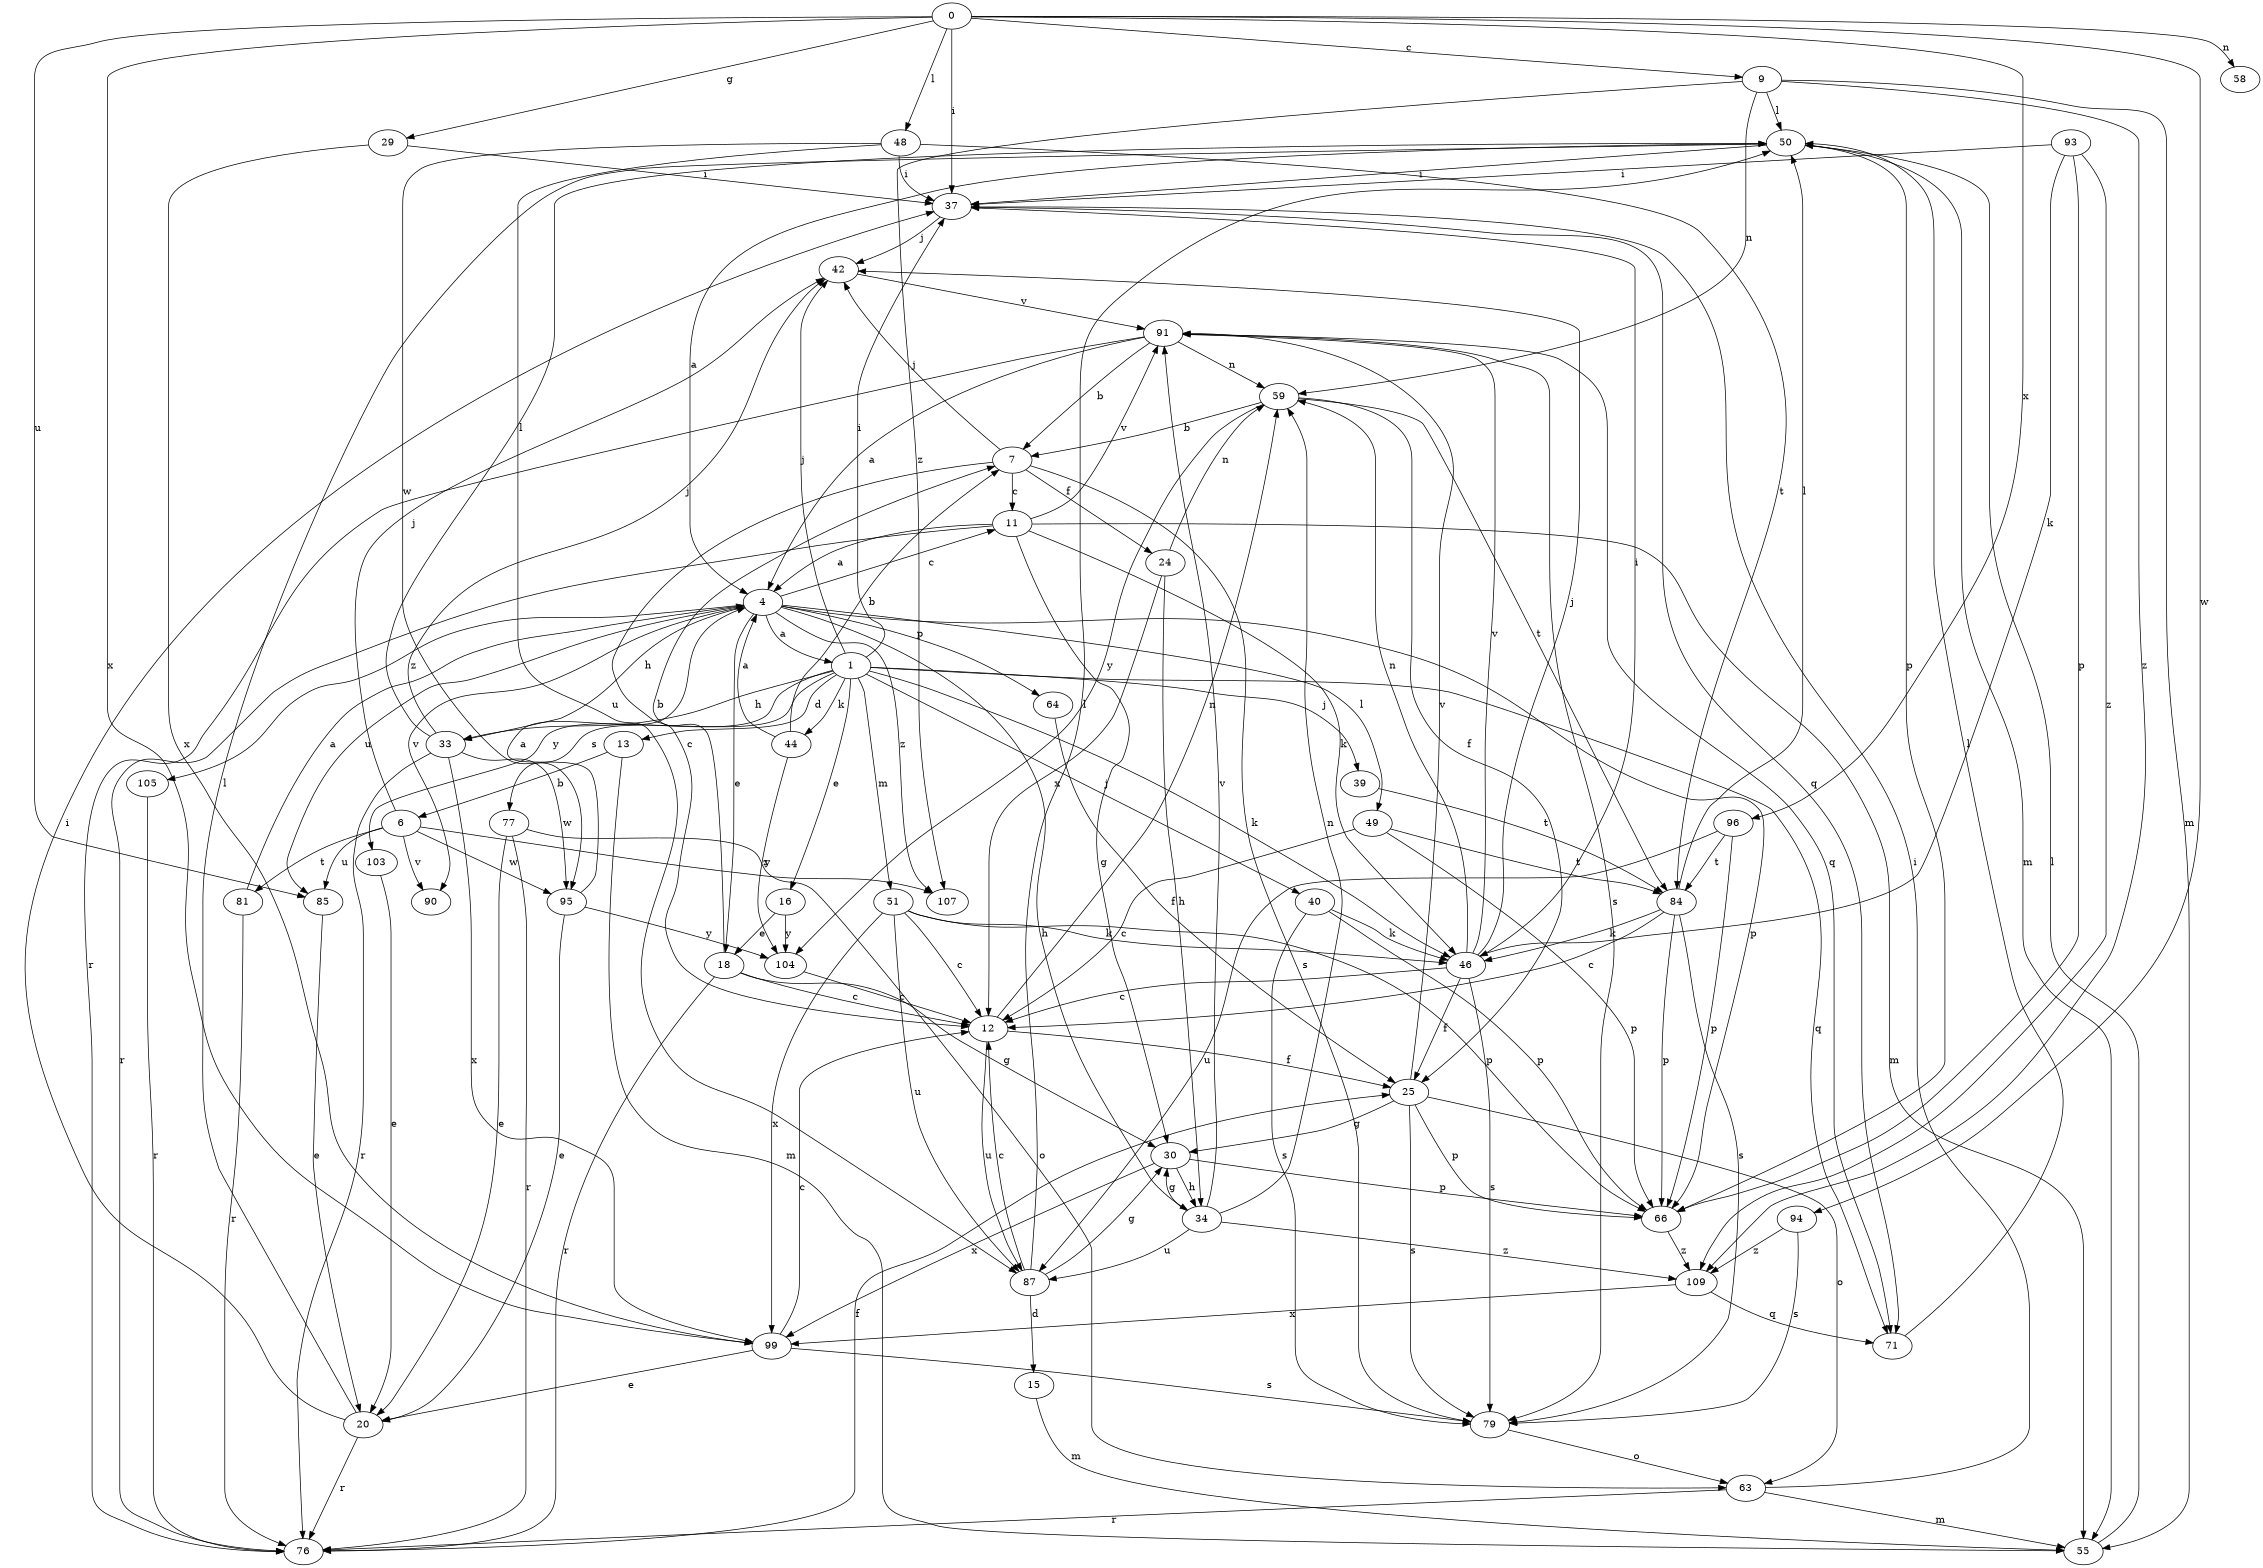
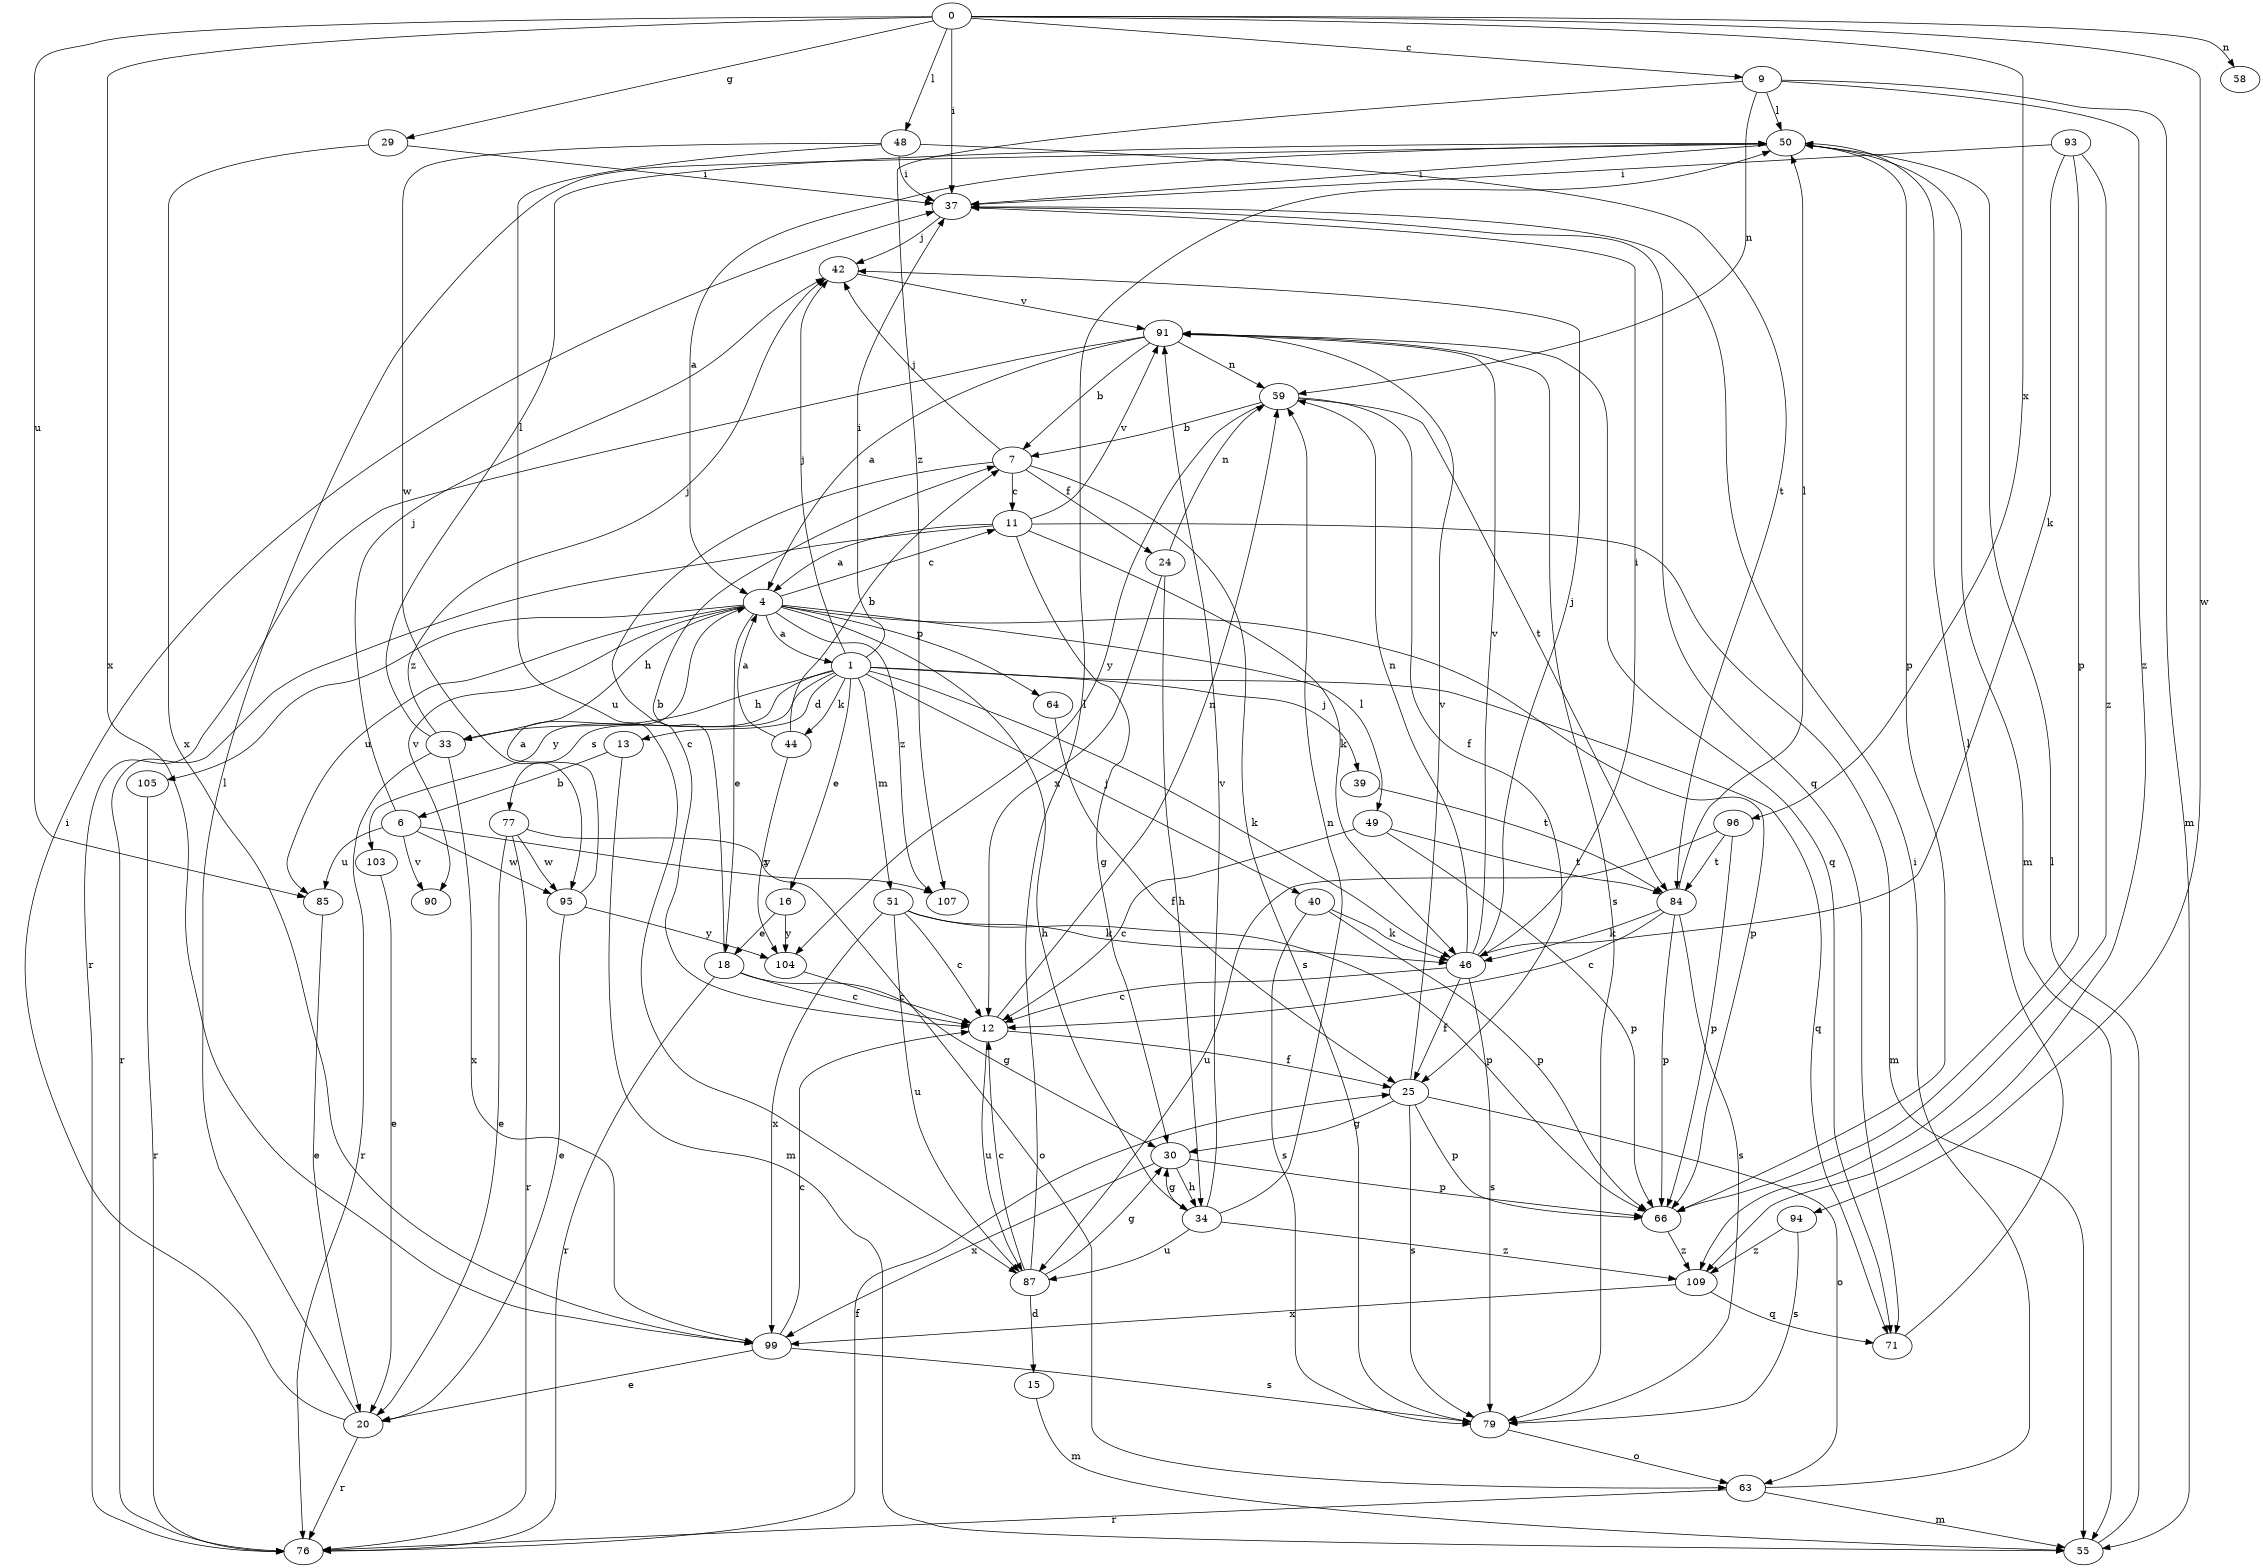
(551, 782) -> (534, 860)
(243, 902) -> none
